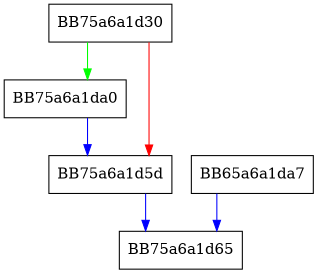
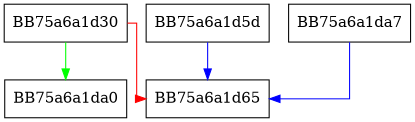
(149, 94) -> (137, 57)
(88, 131) -> none
(252, 175) -> (350, 23)
